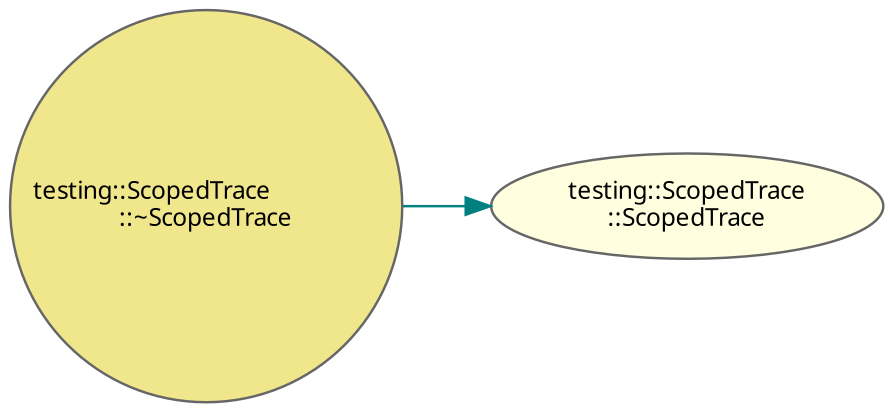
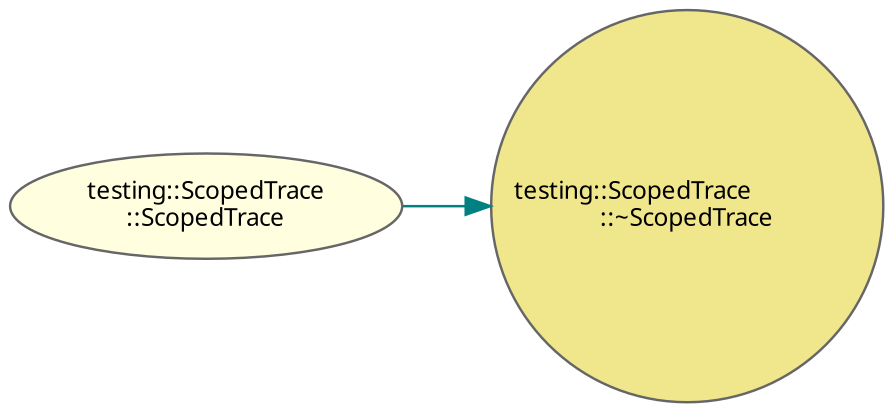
(434, 206) -> (434, 206)
